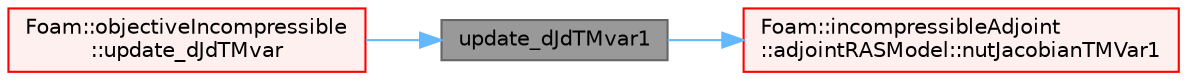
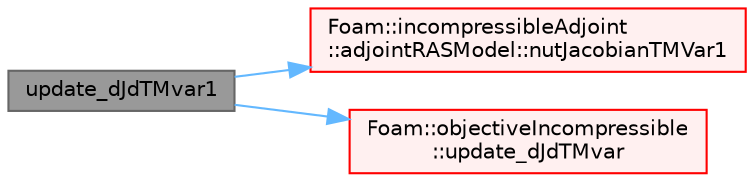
(393, 40) -> (281, 111)
